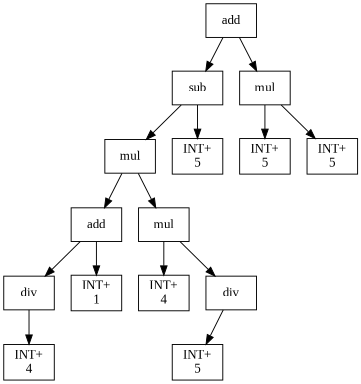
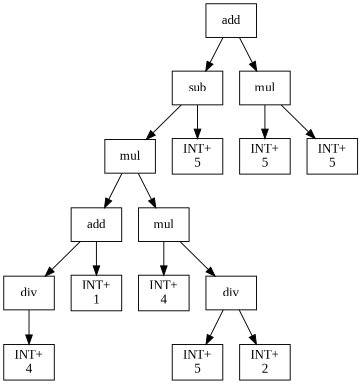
none -> (265, 362)
